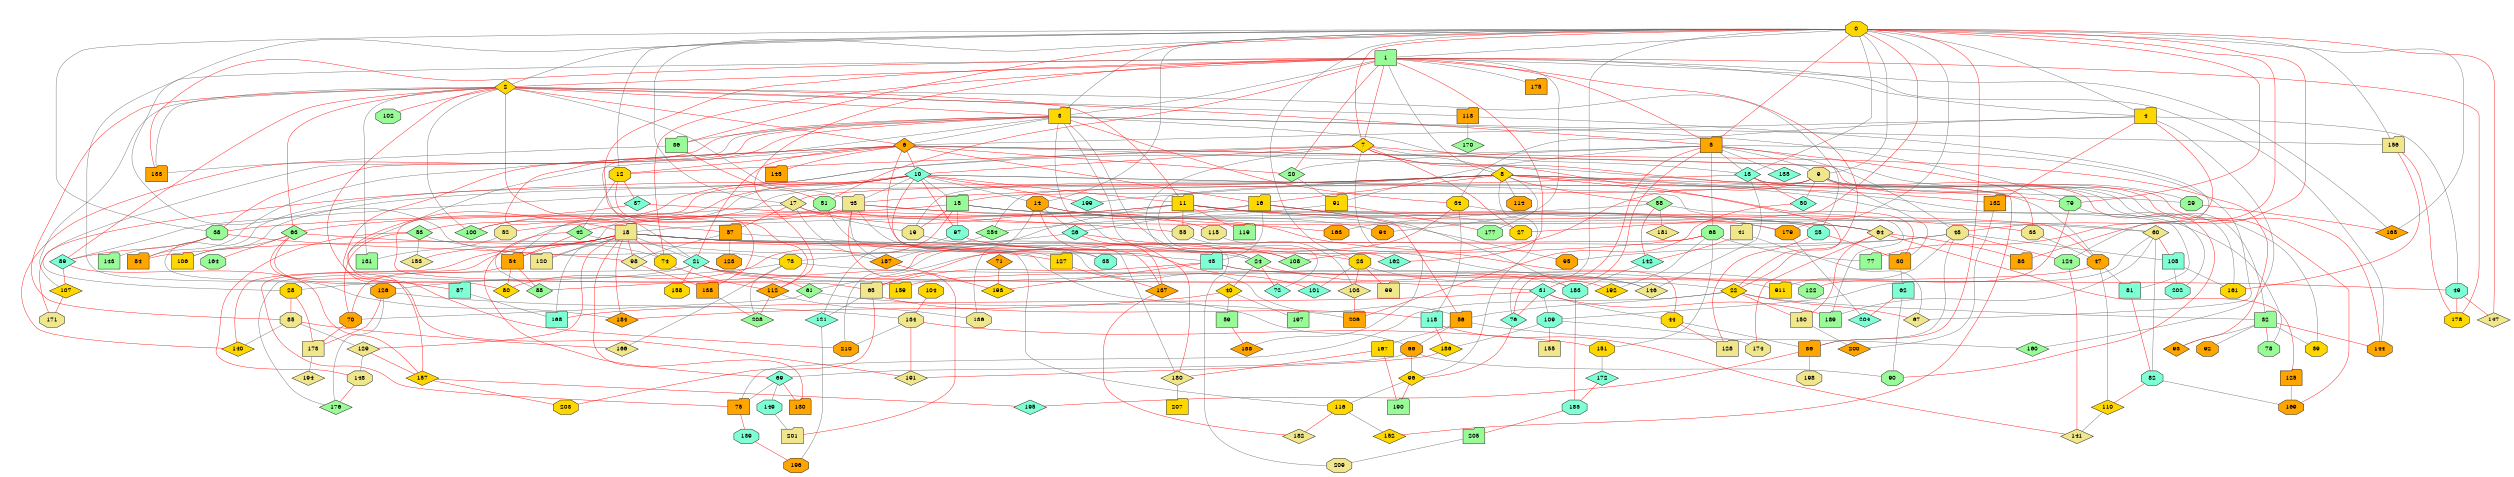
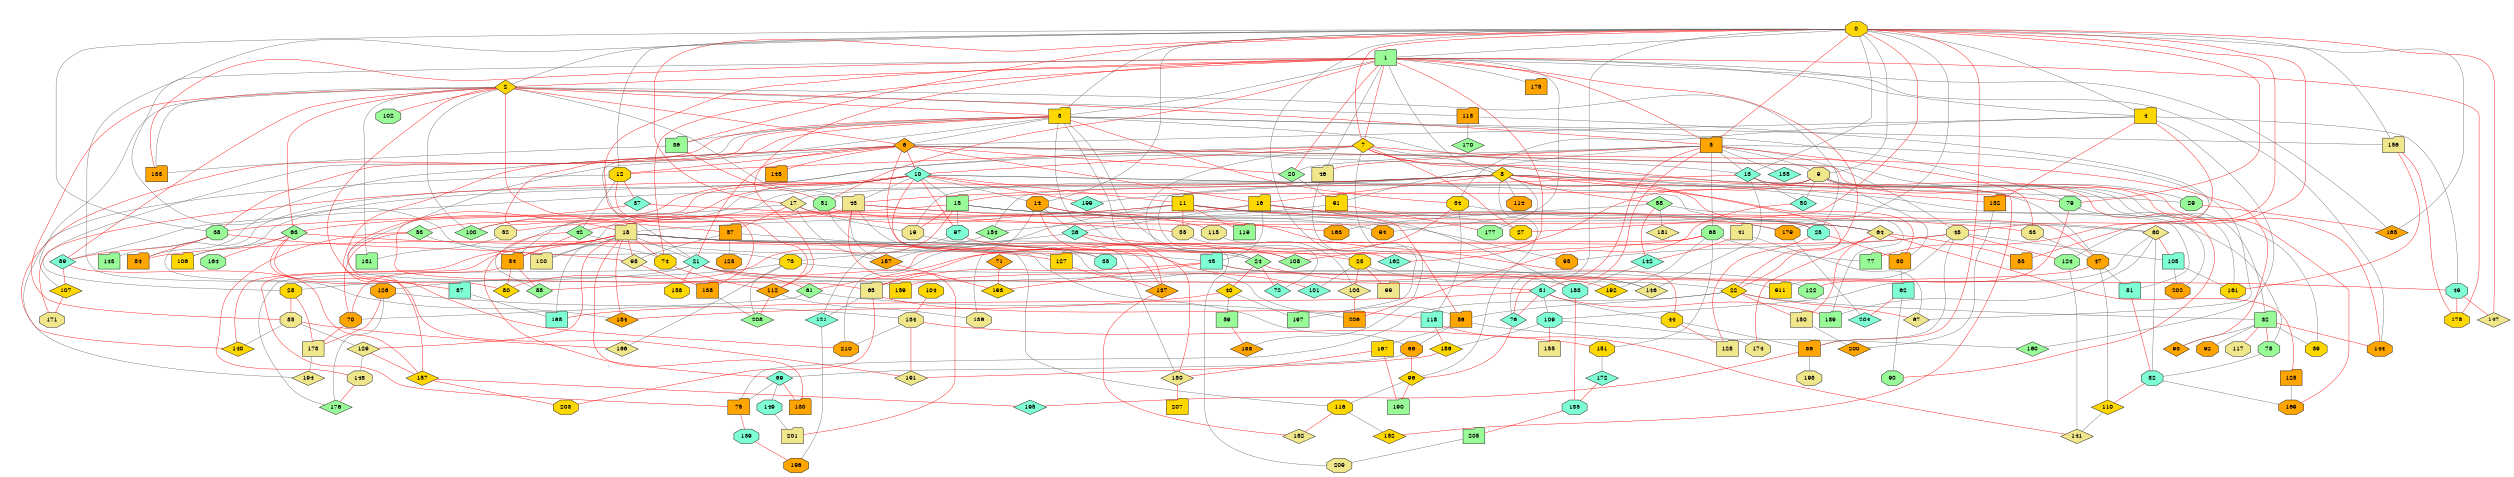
(1140, 45) -> (1140, 45)
(899, 95) -> none
none -> (1323, 174)
(1146, 184) -> (1146, 184)
(1775, 189) -> (1775, 189)
none -> (1693, 198)
none -> (145, 208)
(992, 233) -> (992, 233)
(1664, 244) -> (1664, 244)
(417, 262) -> none
(2178, 291) -> (2178, 291)
(2077, 345) -> (2077, 345)
none -> (2238, 349)
none -> (2212, 368)
(1650, 369) -> none
